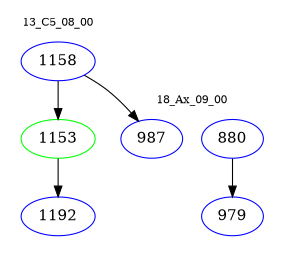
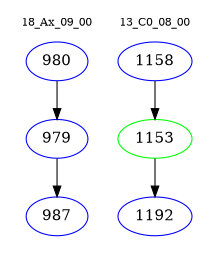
(58, 23) -> (155, 23)
(119, 100) -> (57, 172)
(232, 139) -> (57, 61)
